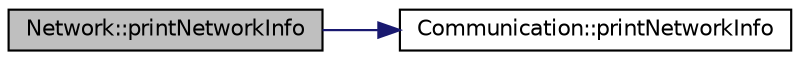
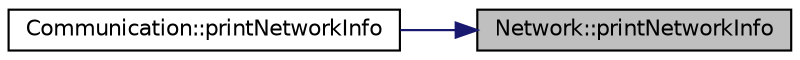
(350, 30) -> (428, 30)
